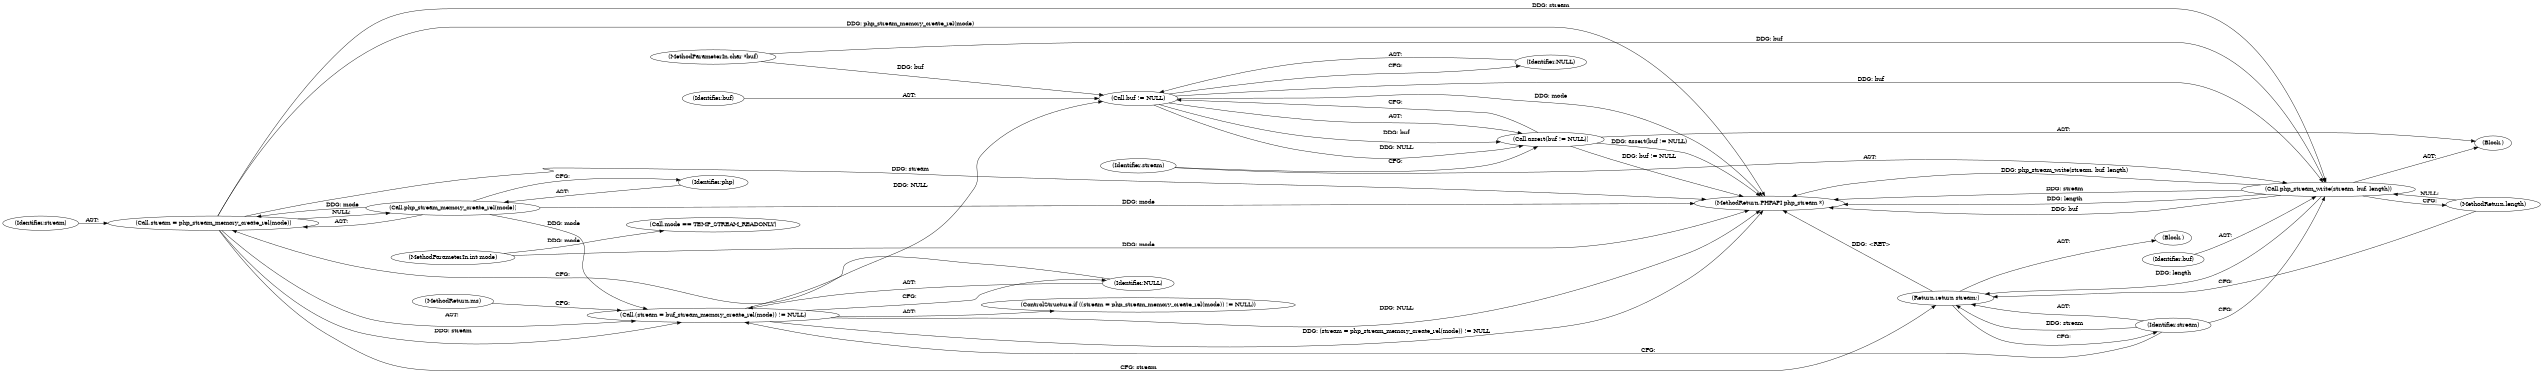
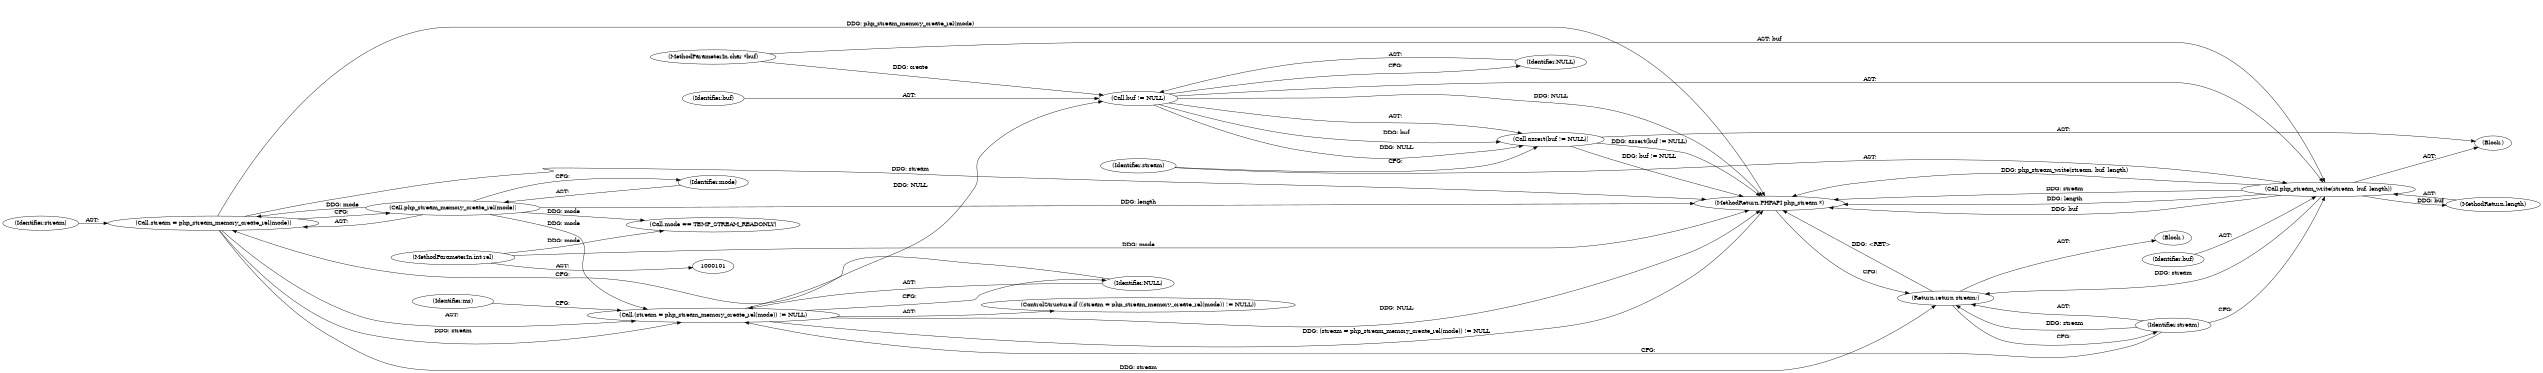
(1268, 9) -> none
(1769, 39) -> (1769, 39)
(910, 68) -> (910, 68)
(1871, 80) -> (1871, 80)
(1551, 96) -> (1551, 96)
(1361, 107) -> none
(713, 183) -> (713, 183)
(2431, 194) -> (2431, 194)
(2431, 201) -> (2431, 201)
(1138, 202) -> (1138, 202)
(342, 212) -> (342, 212)
none -> (581, 216)
(453, 258) -> (453, 258)
none -> (713, 266)
(2173, 273) -> (2173, 273)
(2242, 283) -> (1833, 264)
(453, 301) -> (453, 301)
(713, 315) -> (713, 315)
(1138, 368) -> (1138, 368)
